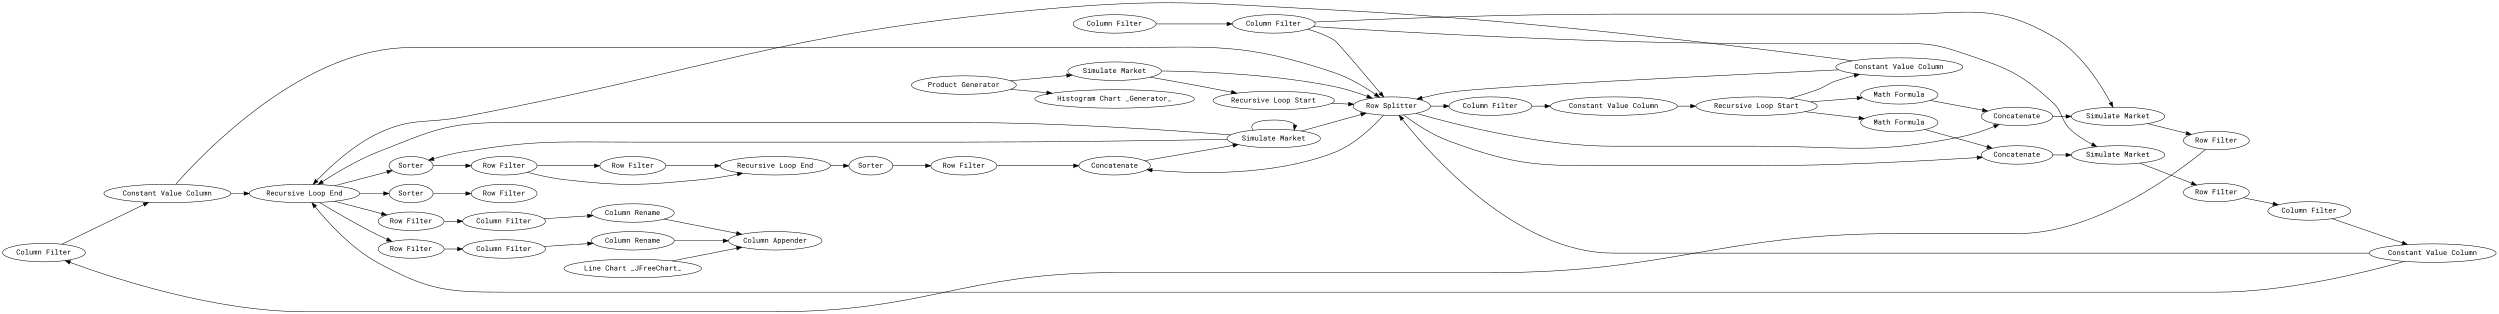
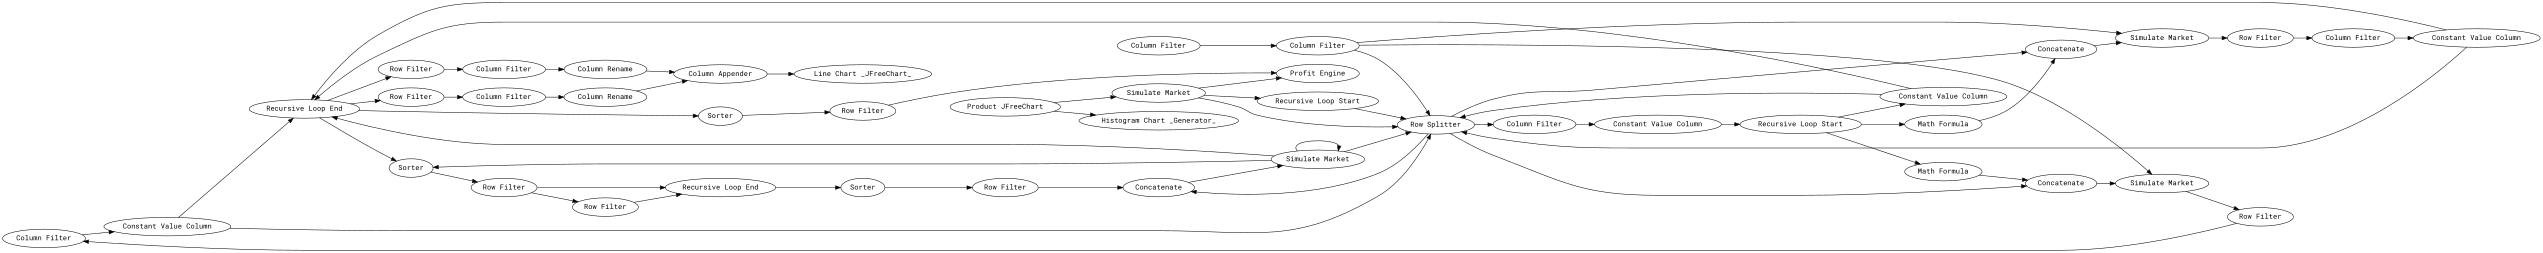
none -> (1318, 73)
(964, 85) -> (1005, 107)
(704, 255) -> (778, 74)
